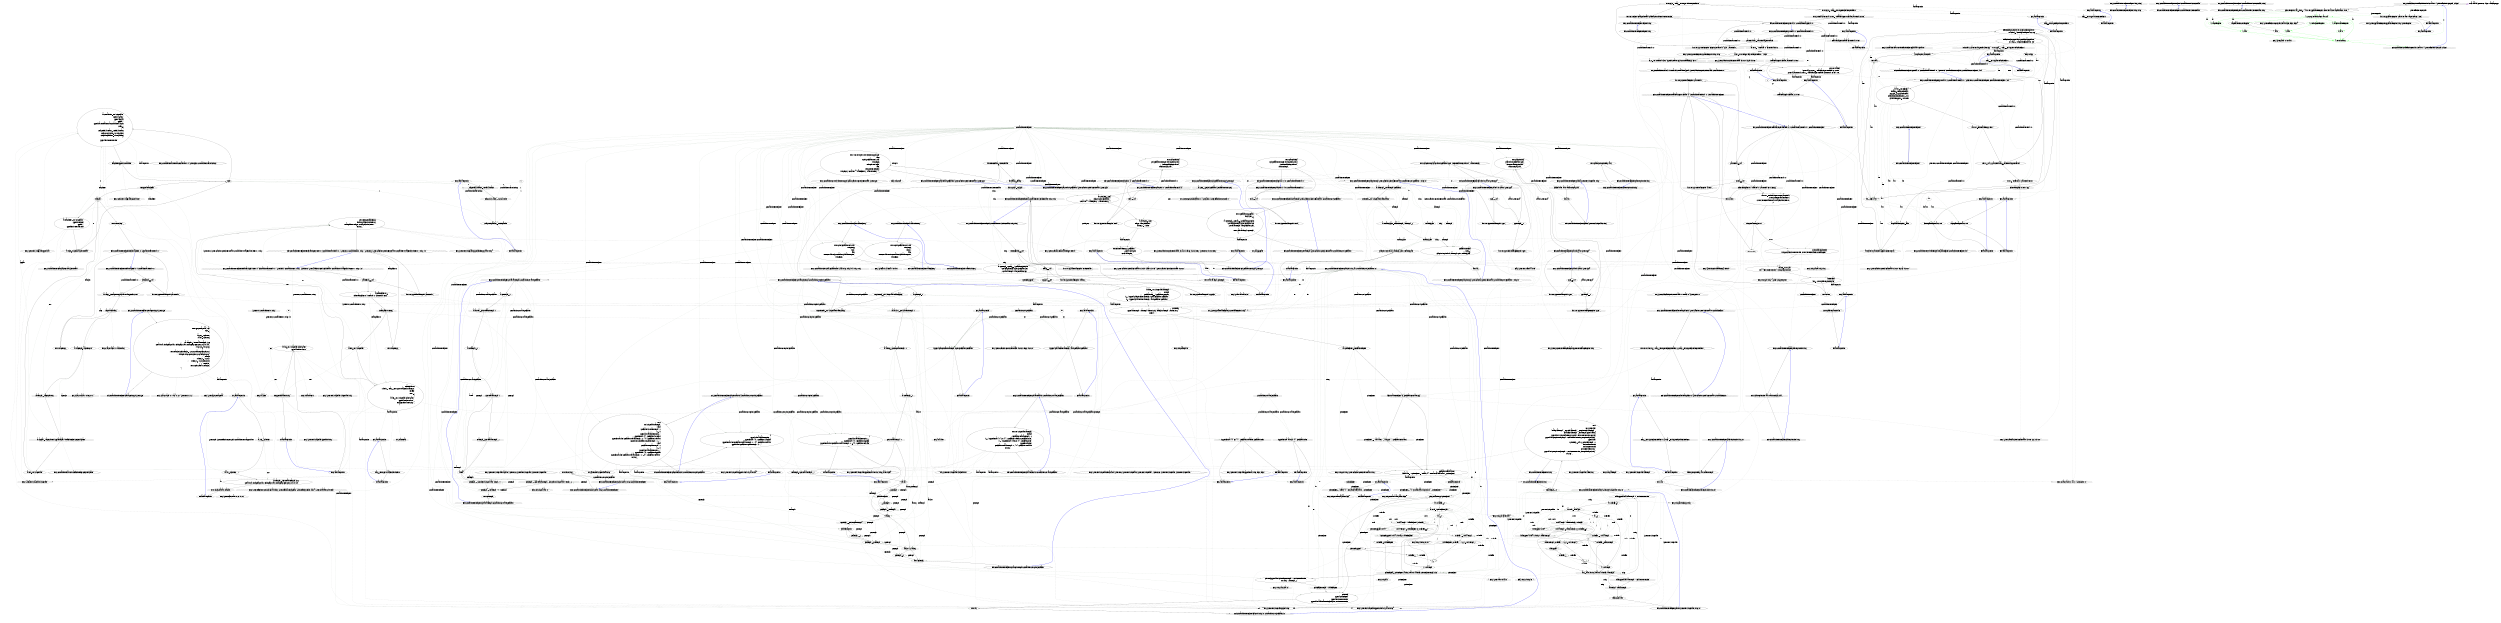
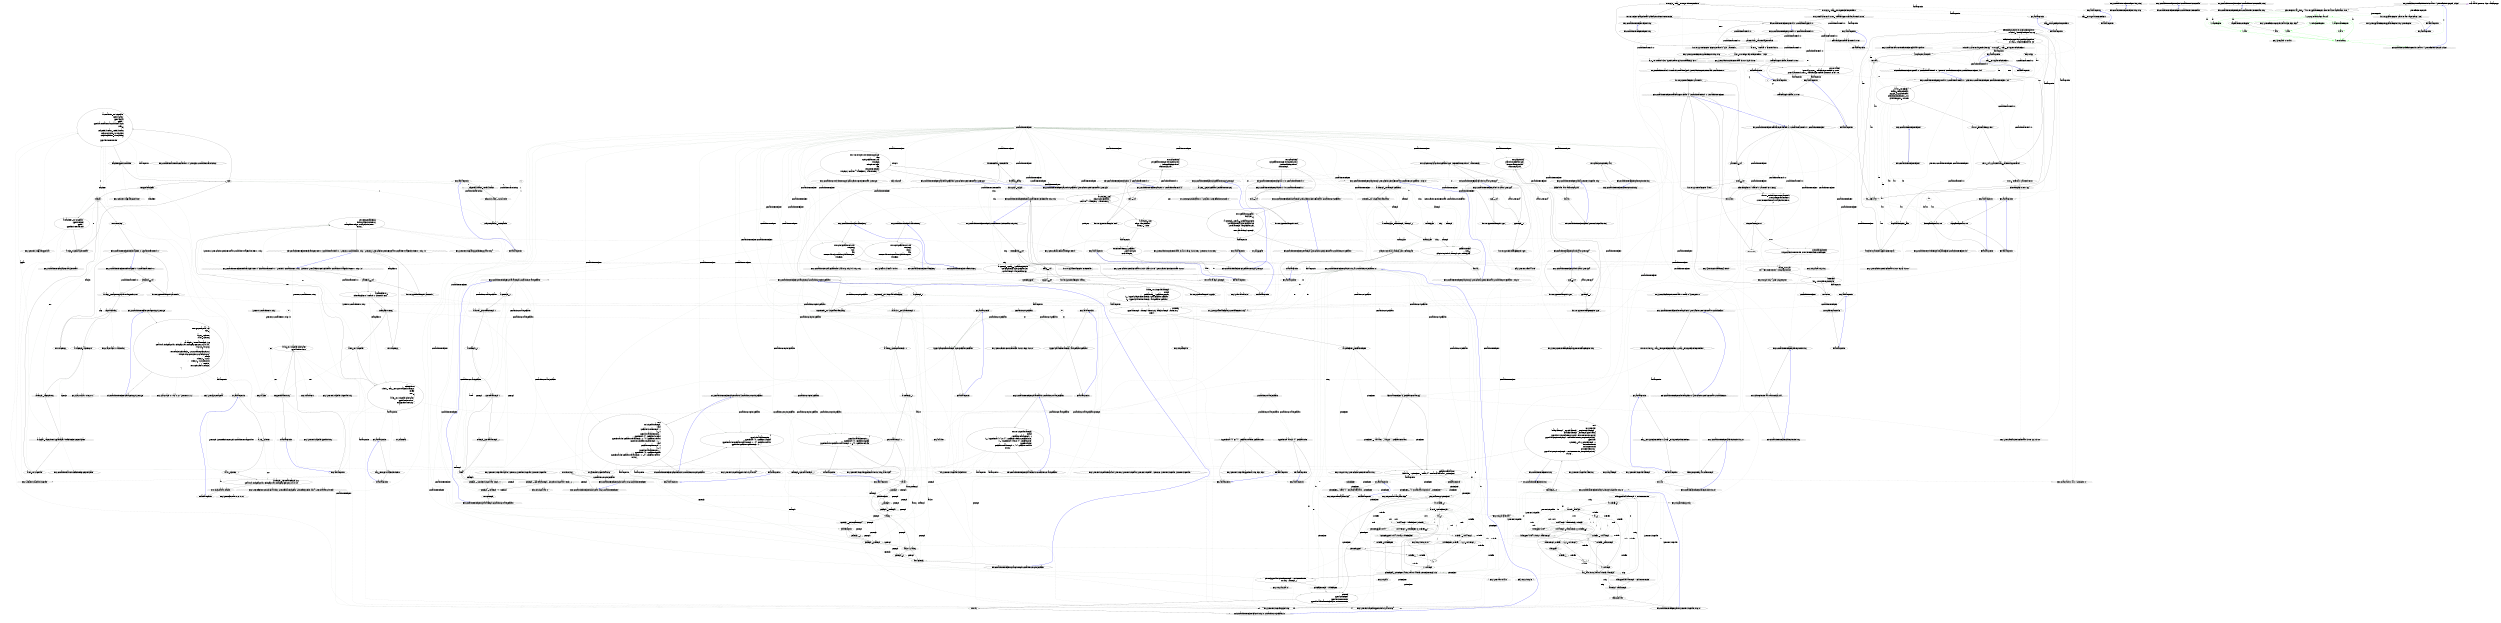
none -> (1721, 15)
